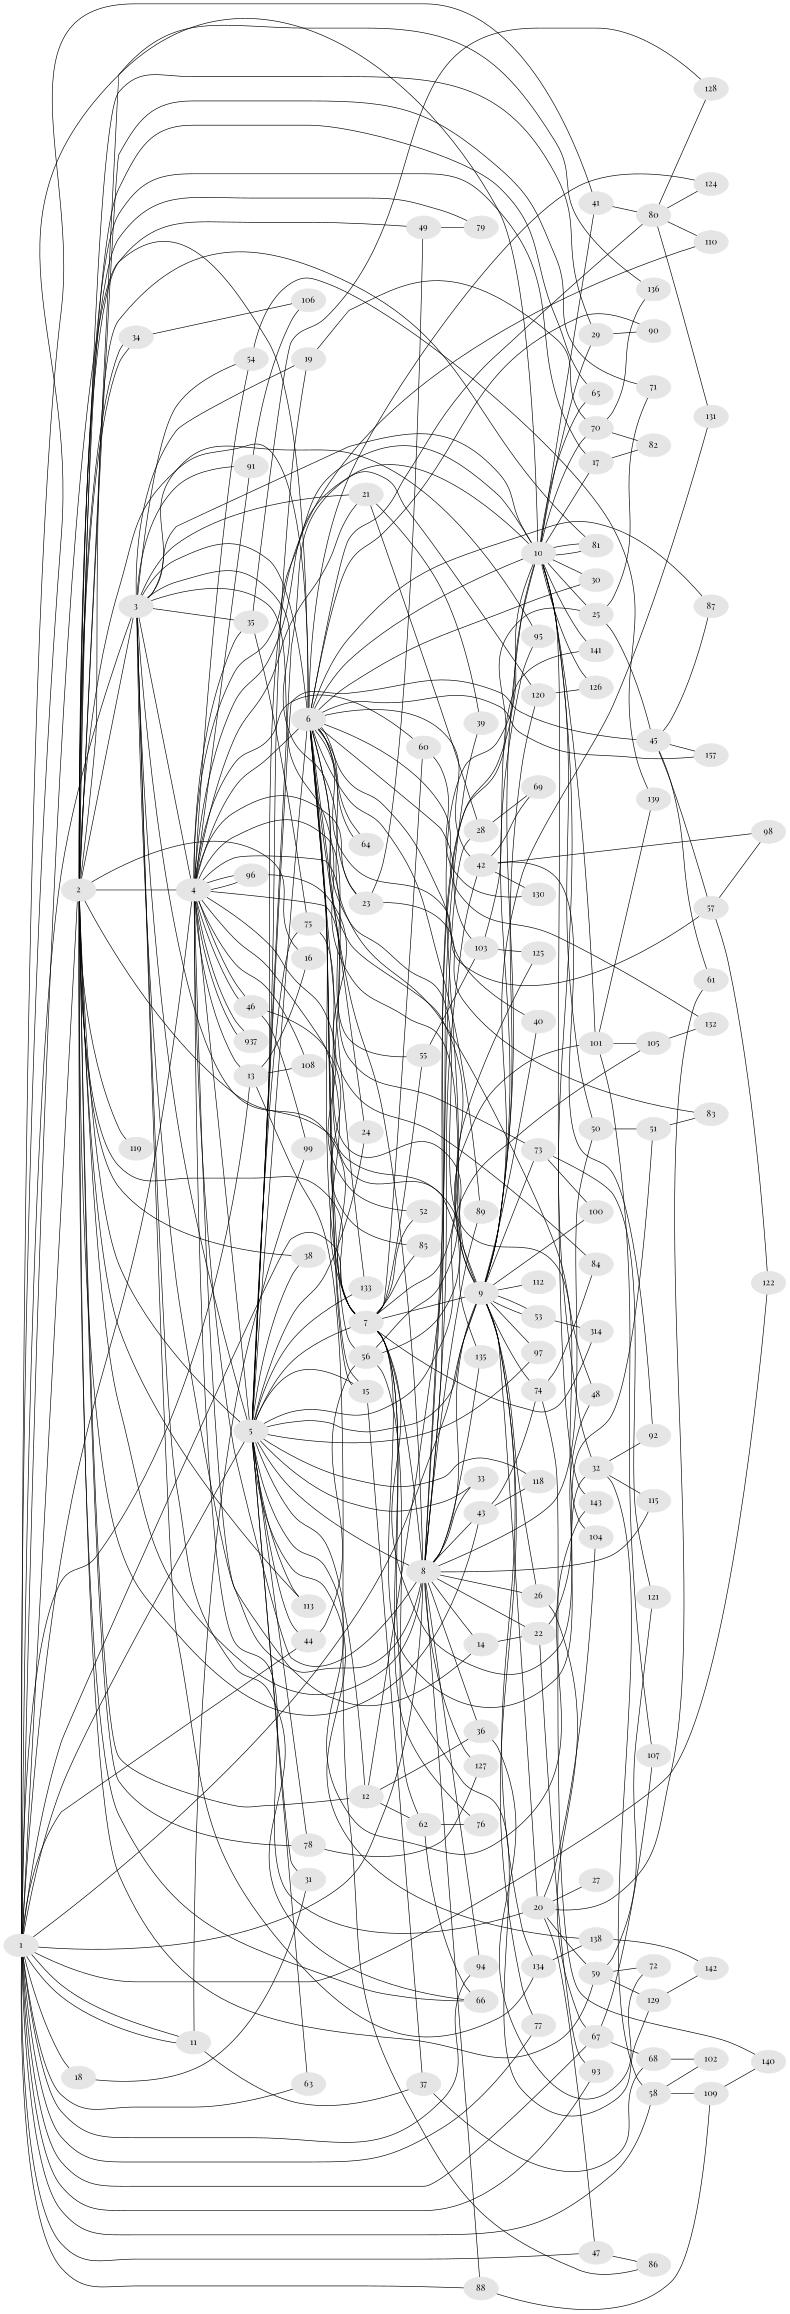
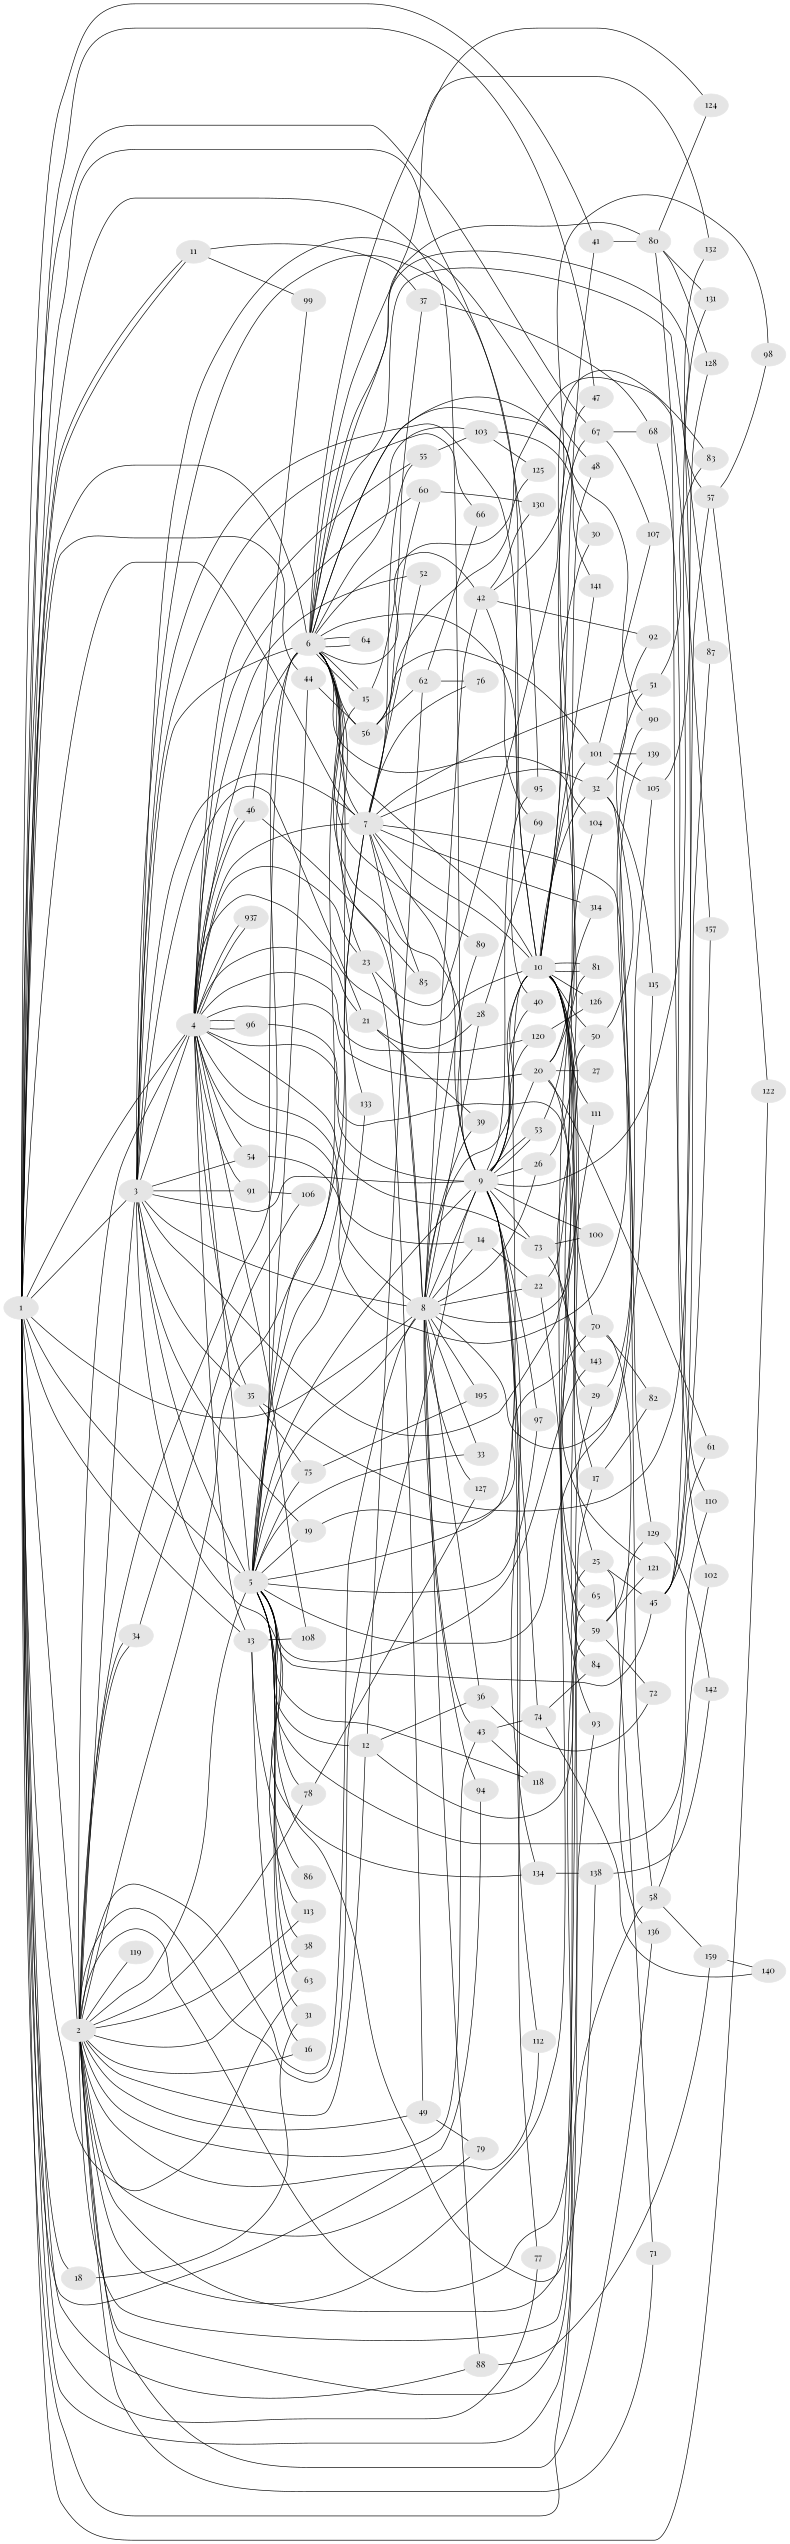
none -> (596, 1114)
(366, 1132) -> none
(481, 1357) -> (481, 1395)
(102, 1731) -> (315, 2181)
(711, 2094) -> (711, 1956)
(625, 2259) -> none
